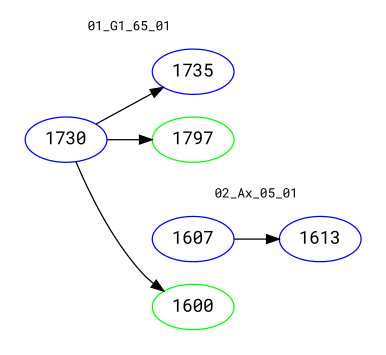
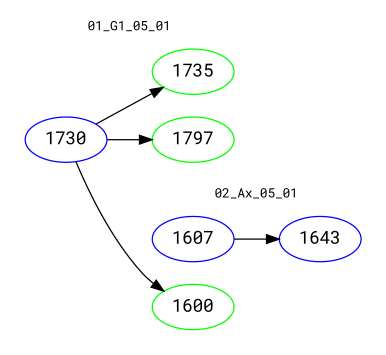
(130, 27) -> (130, 27)
(193, 72) -> (193, 72)
(320, 239) -> (320, 239)
